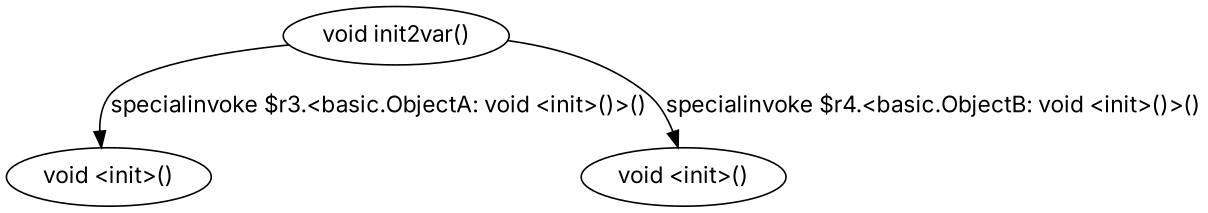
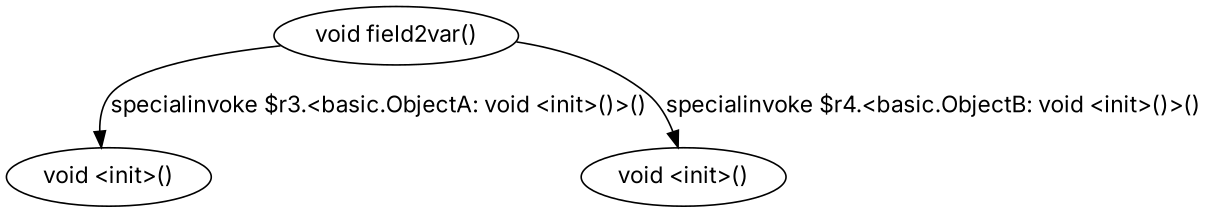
(396, 36) -> (396, 36)
